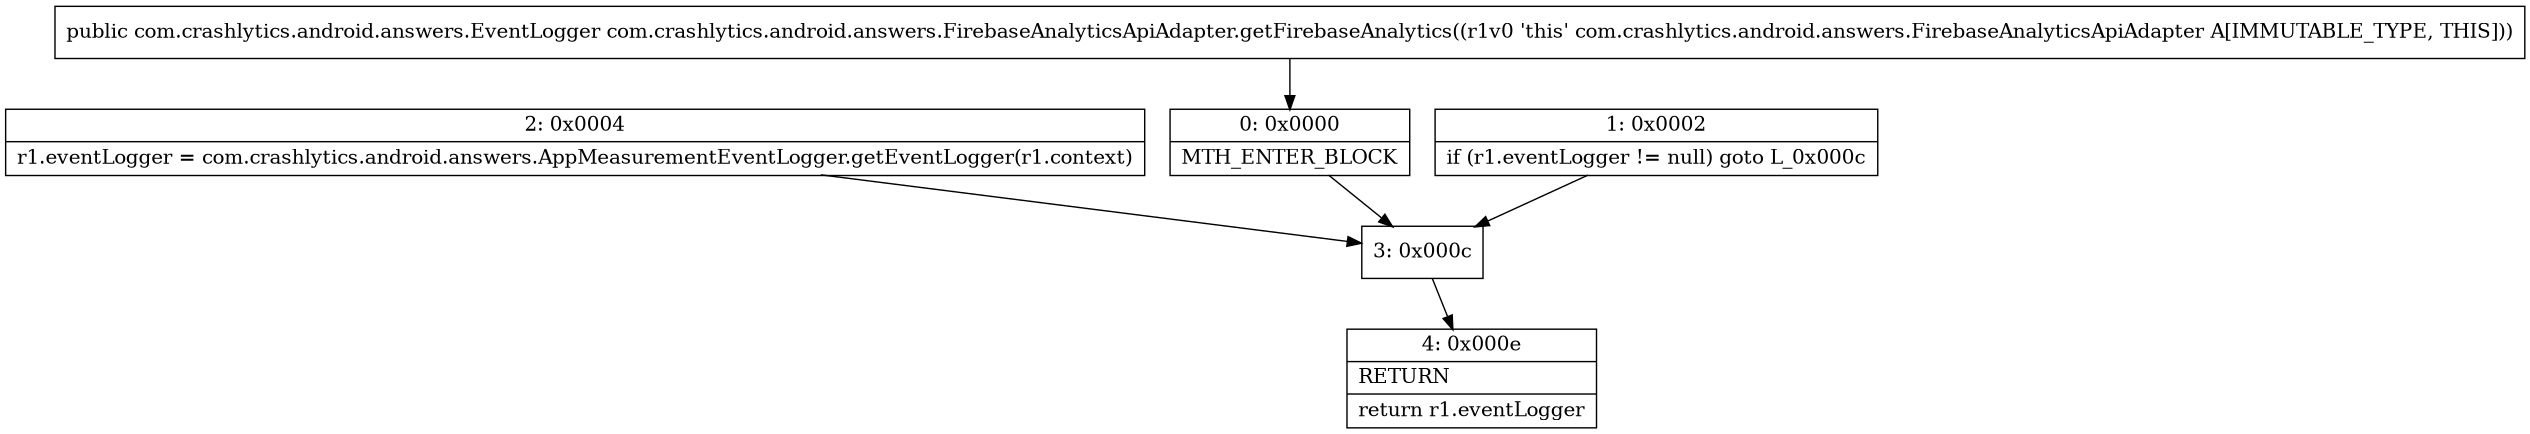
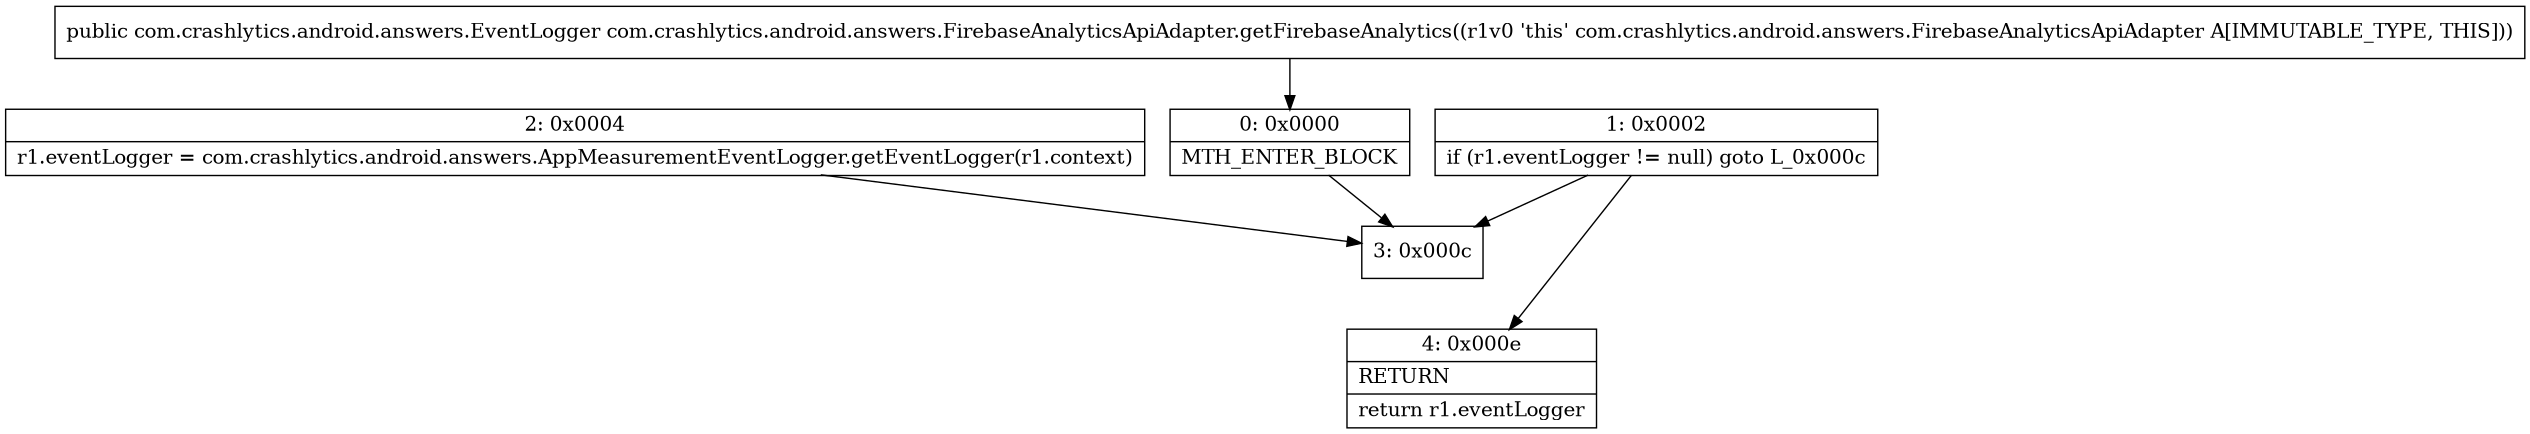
(1440, 297) -> (1575, 247)
